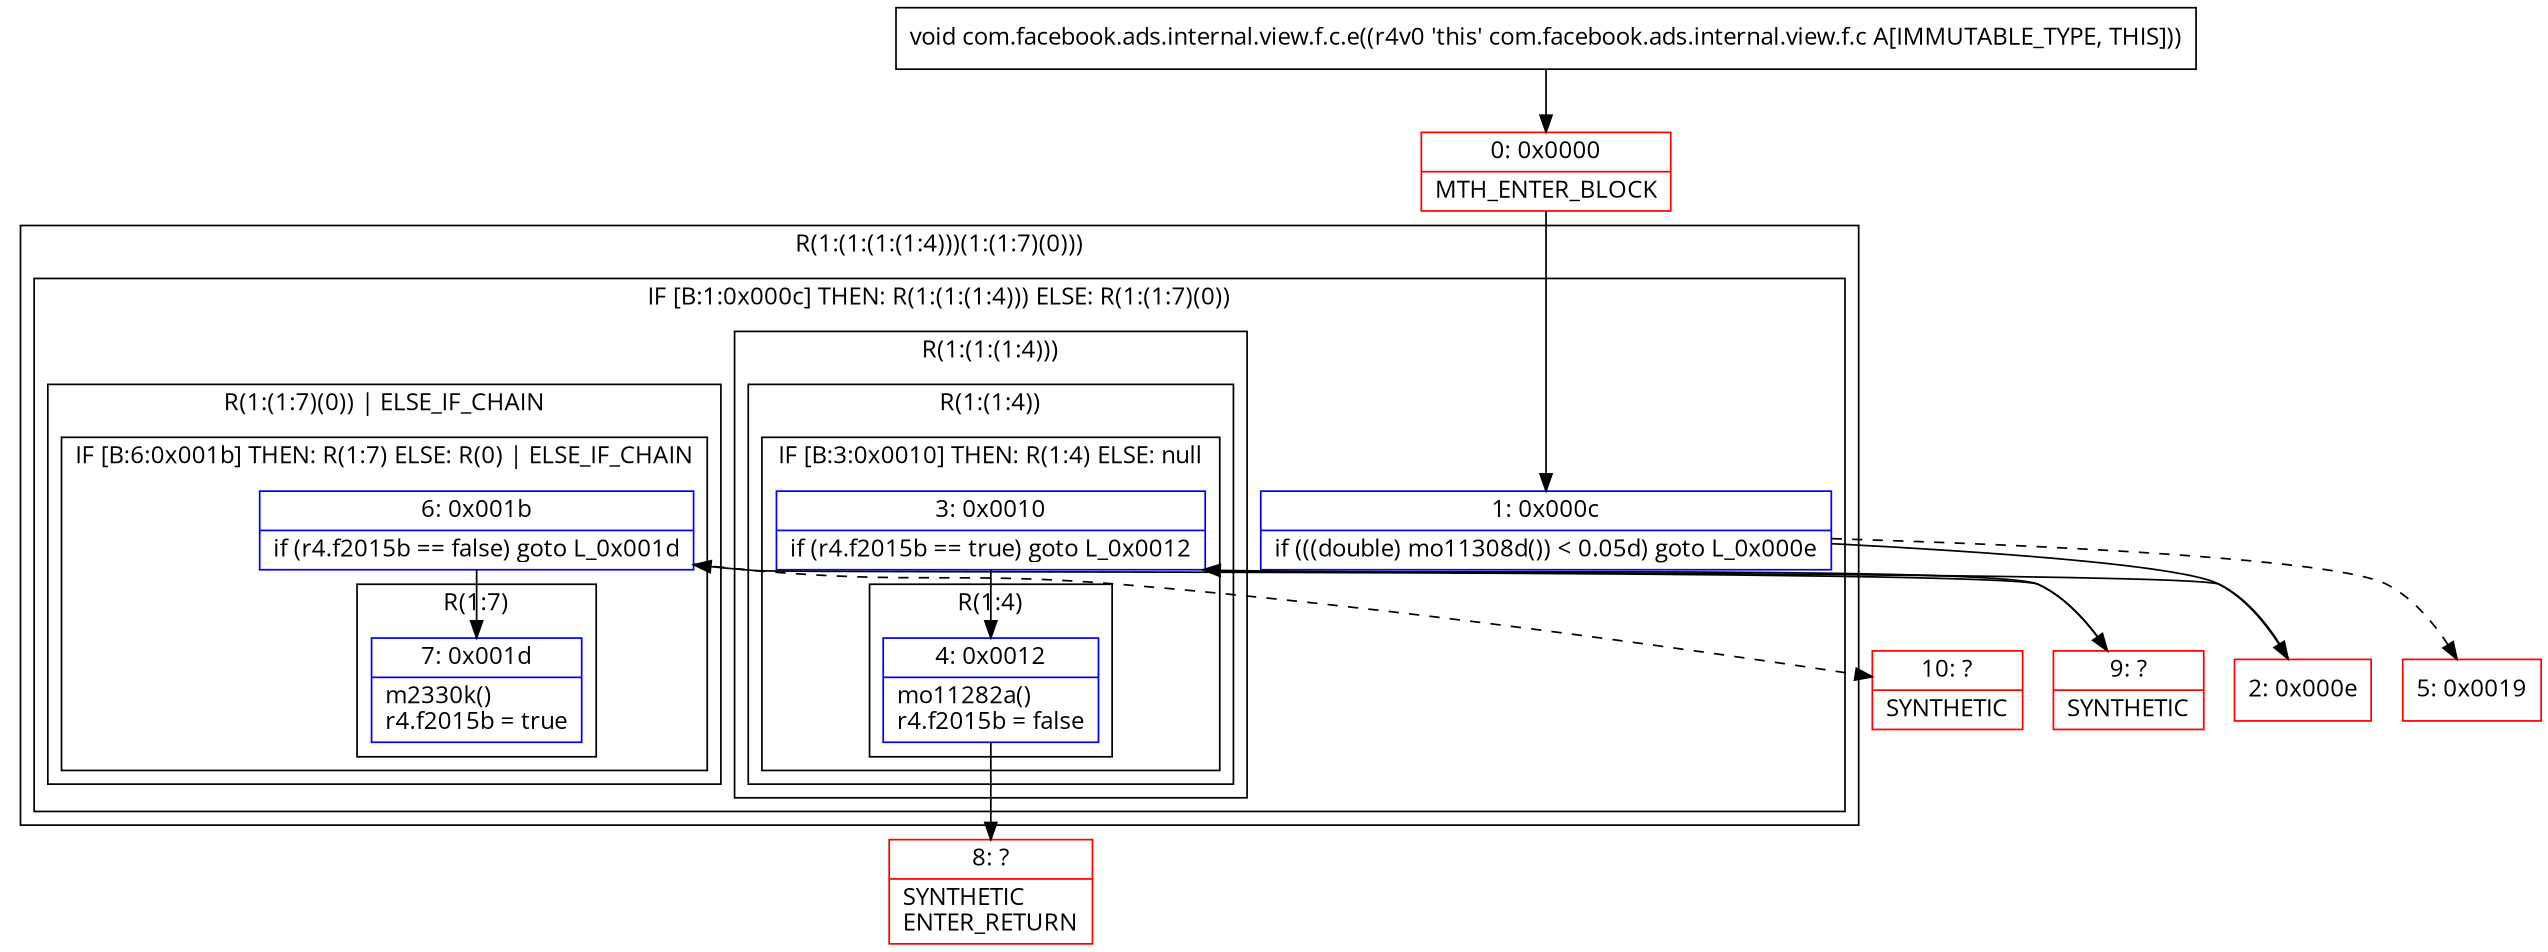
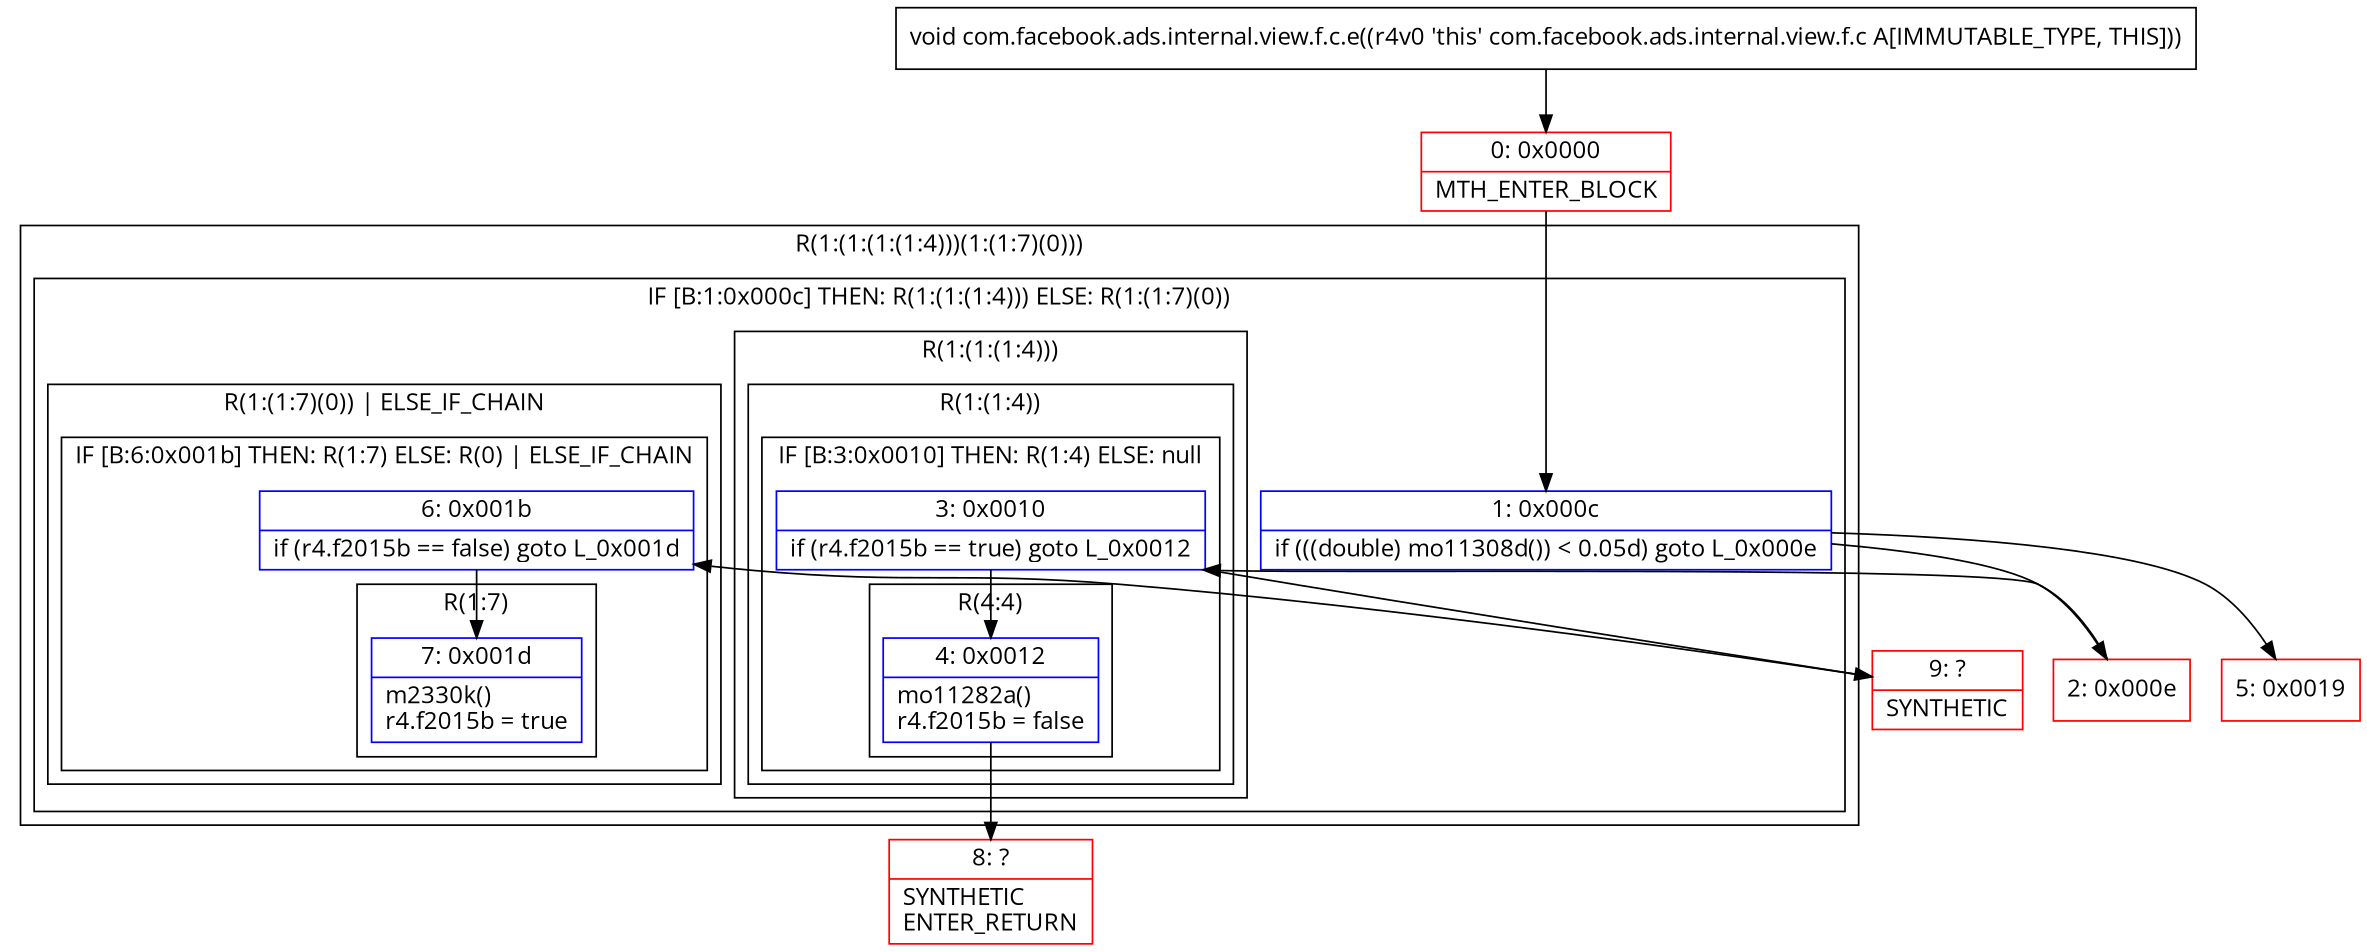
(2154, 553) -> (2064, 550)
(991, 604) -> (991, 604)
(1948, 690) -> none
